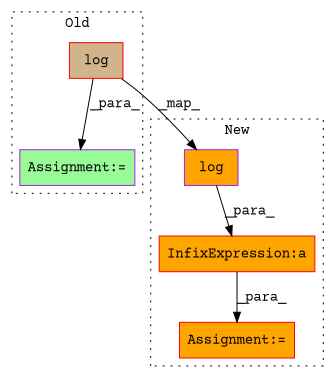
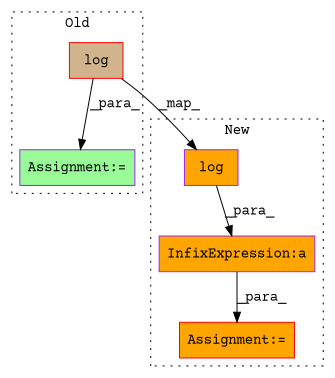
(237, 254) -> (237, 254)
